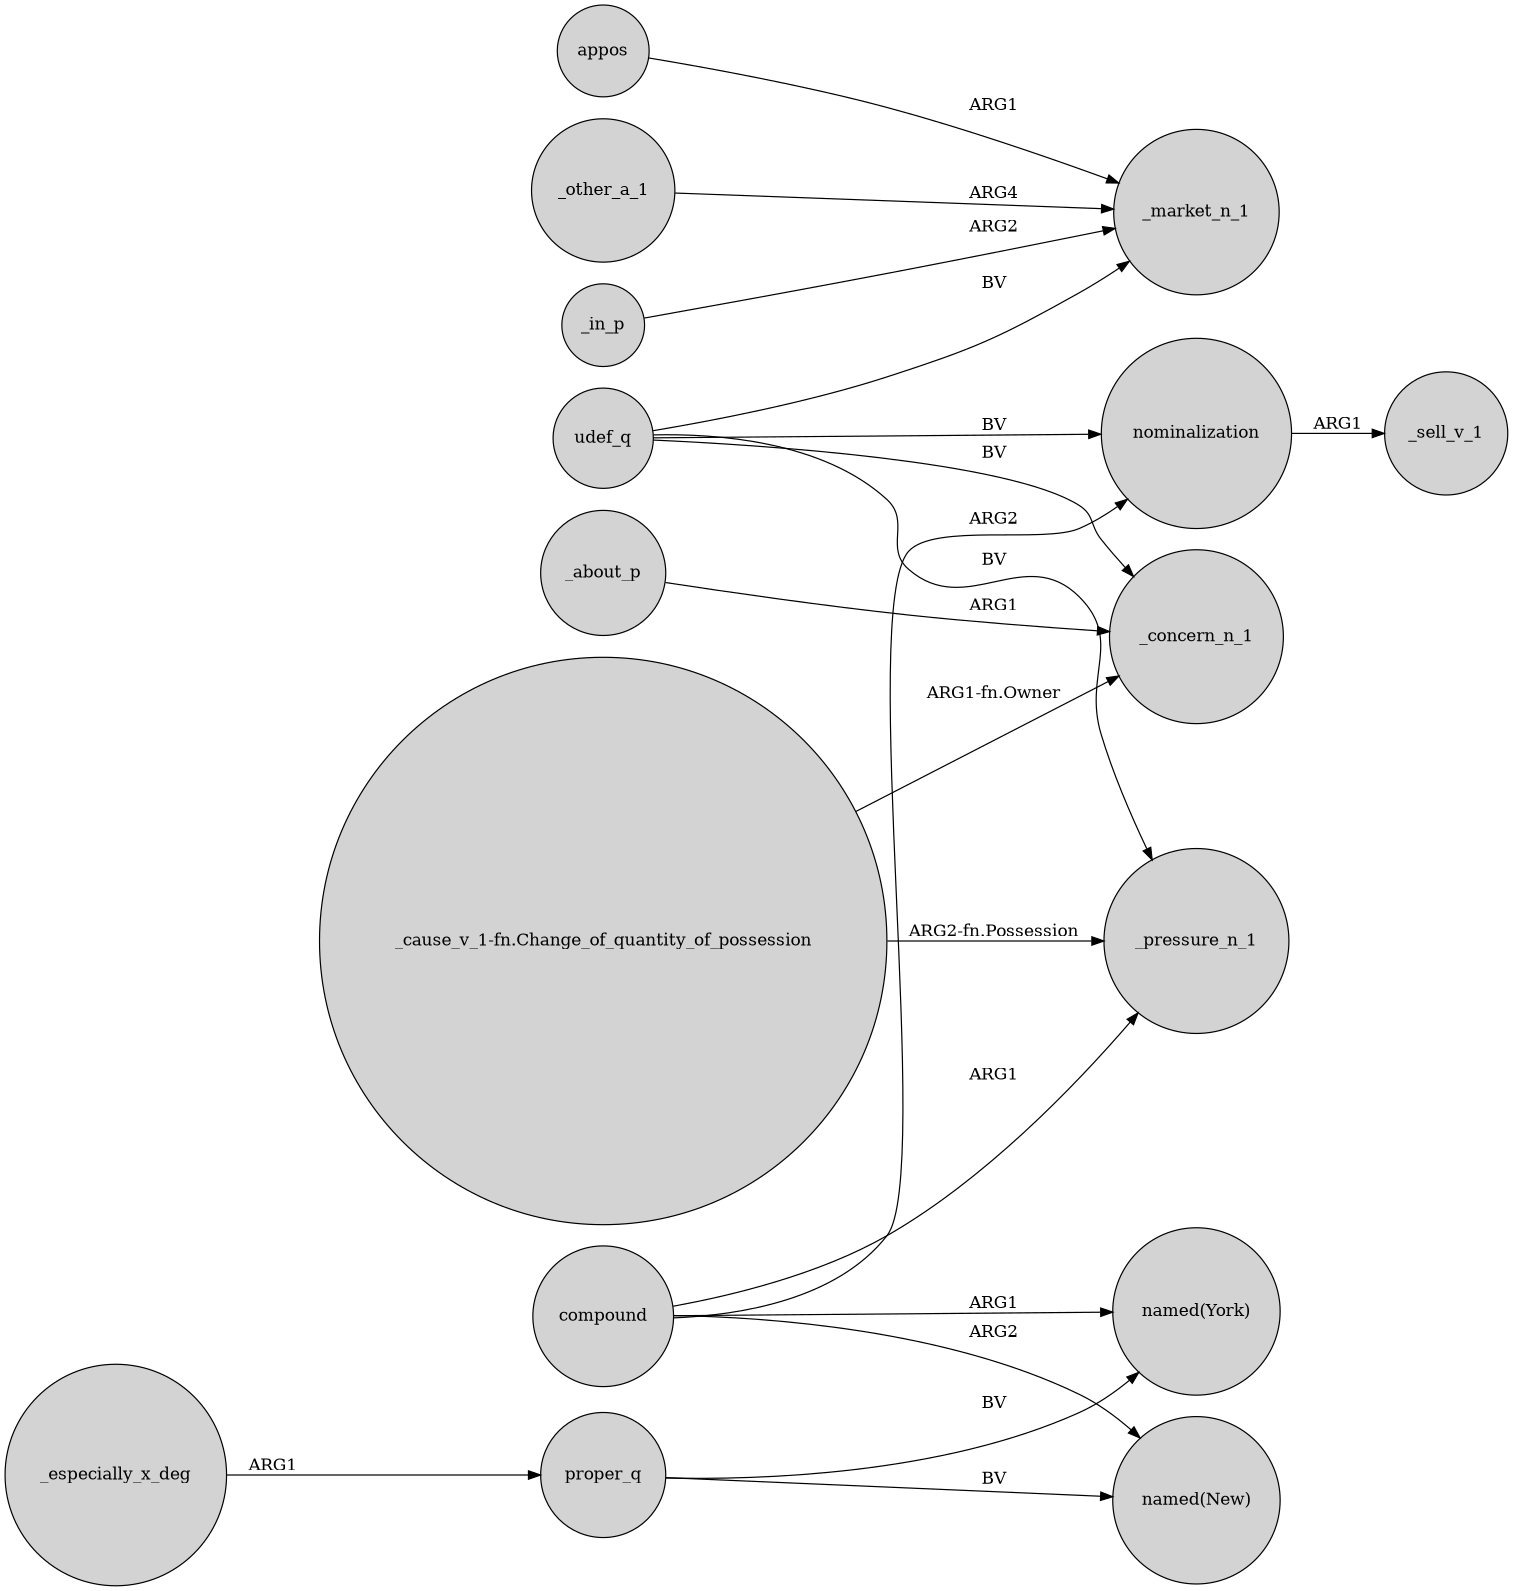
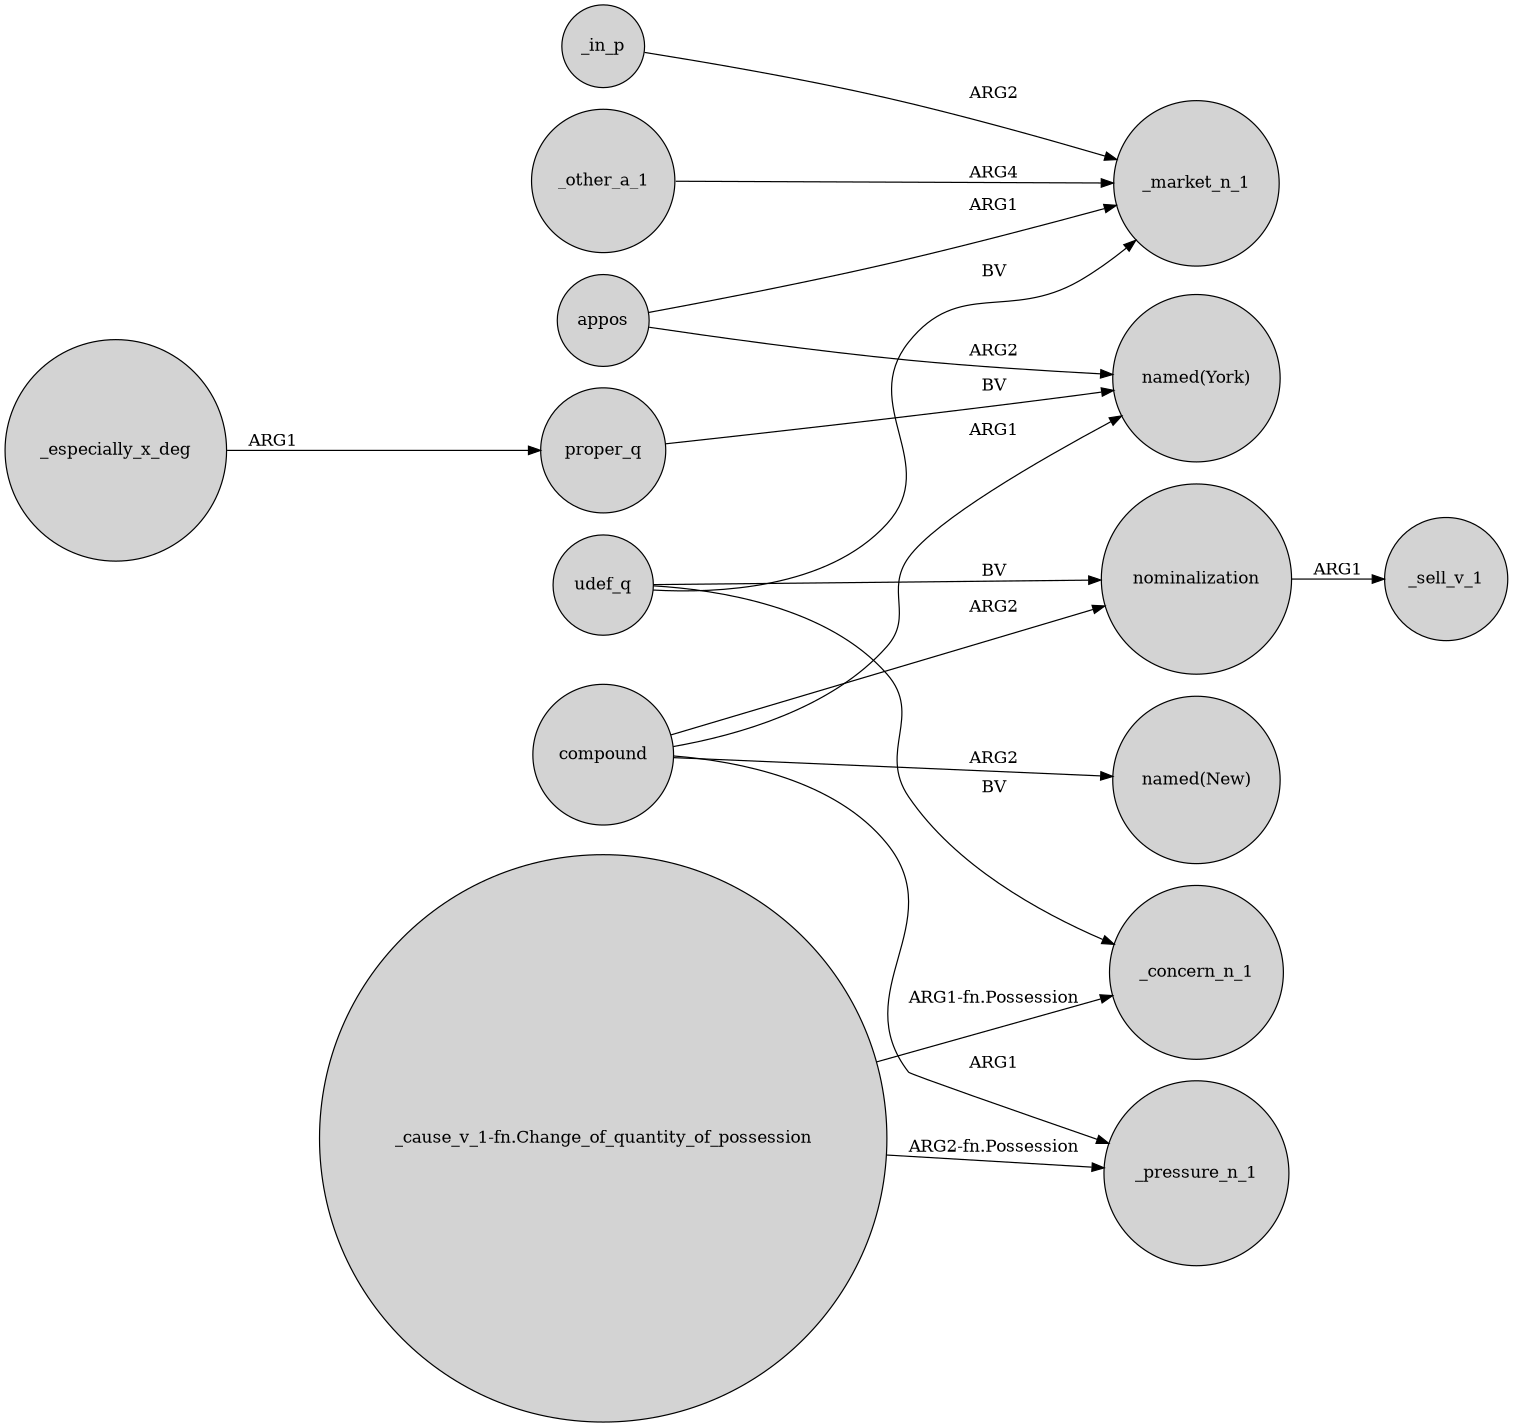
none -> (874, 357)
(603, 573) -> none
(967, 586) -> none
(994, 694) -> (994, 998)
(883, 1487) -> none
